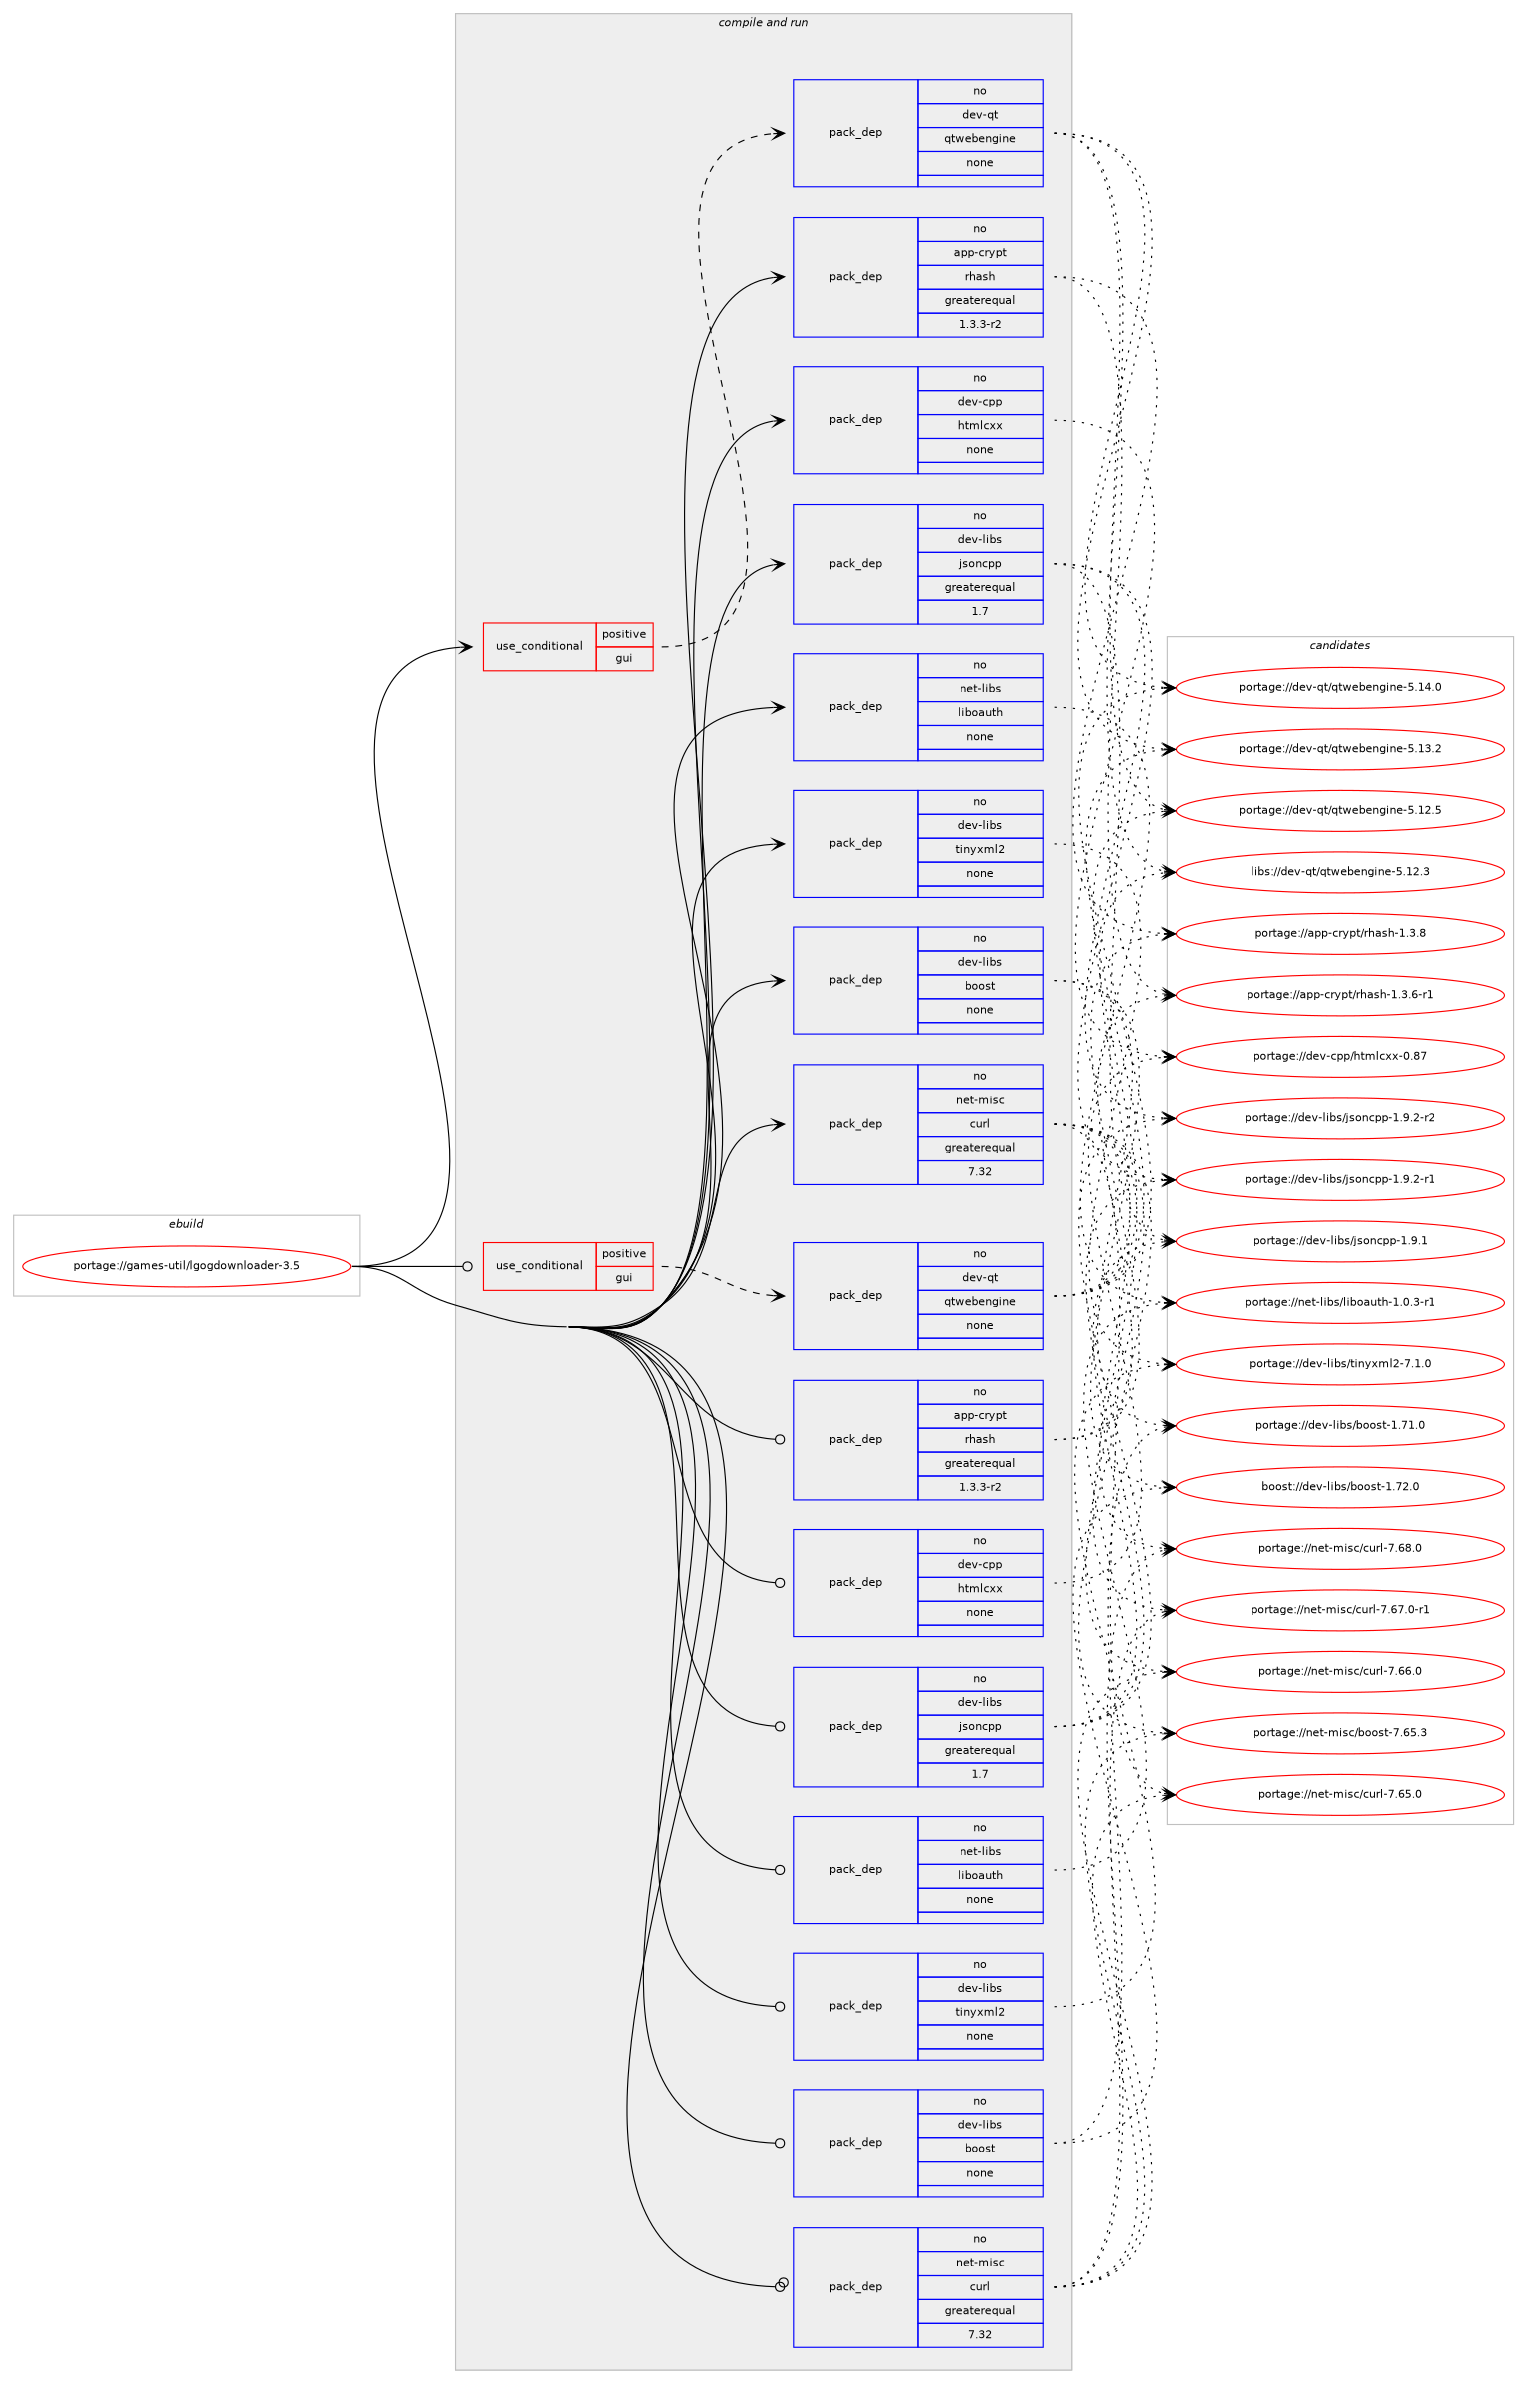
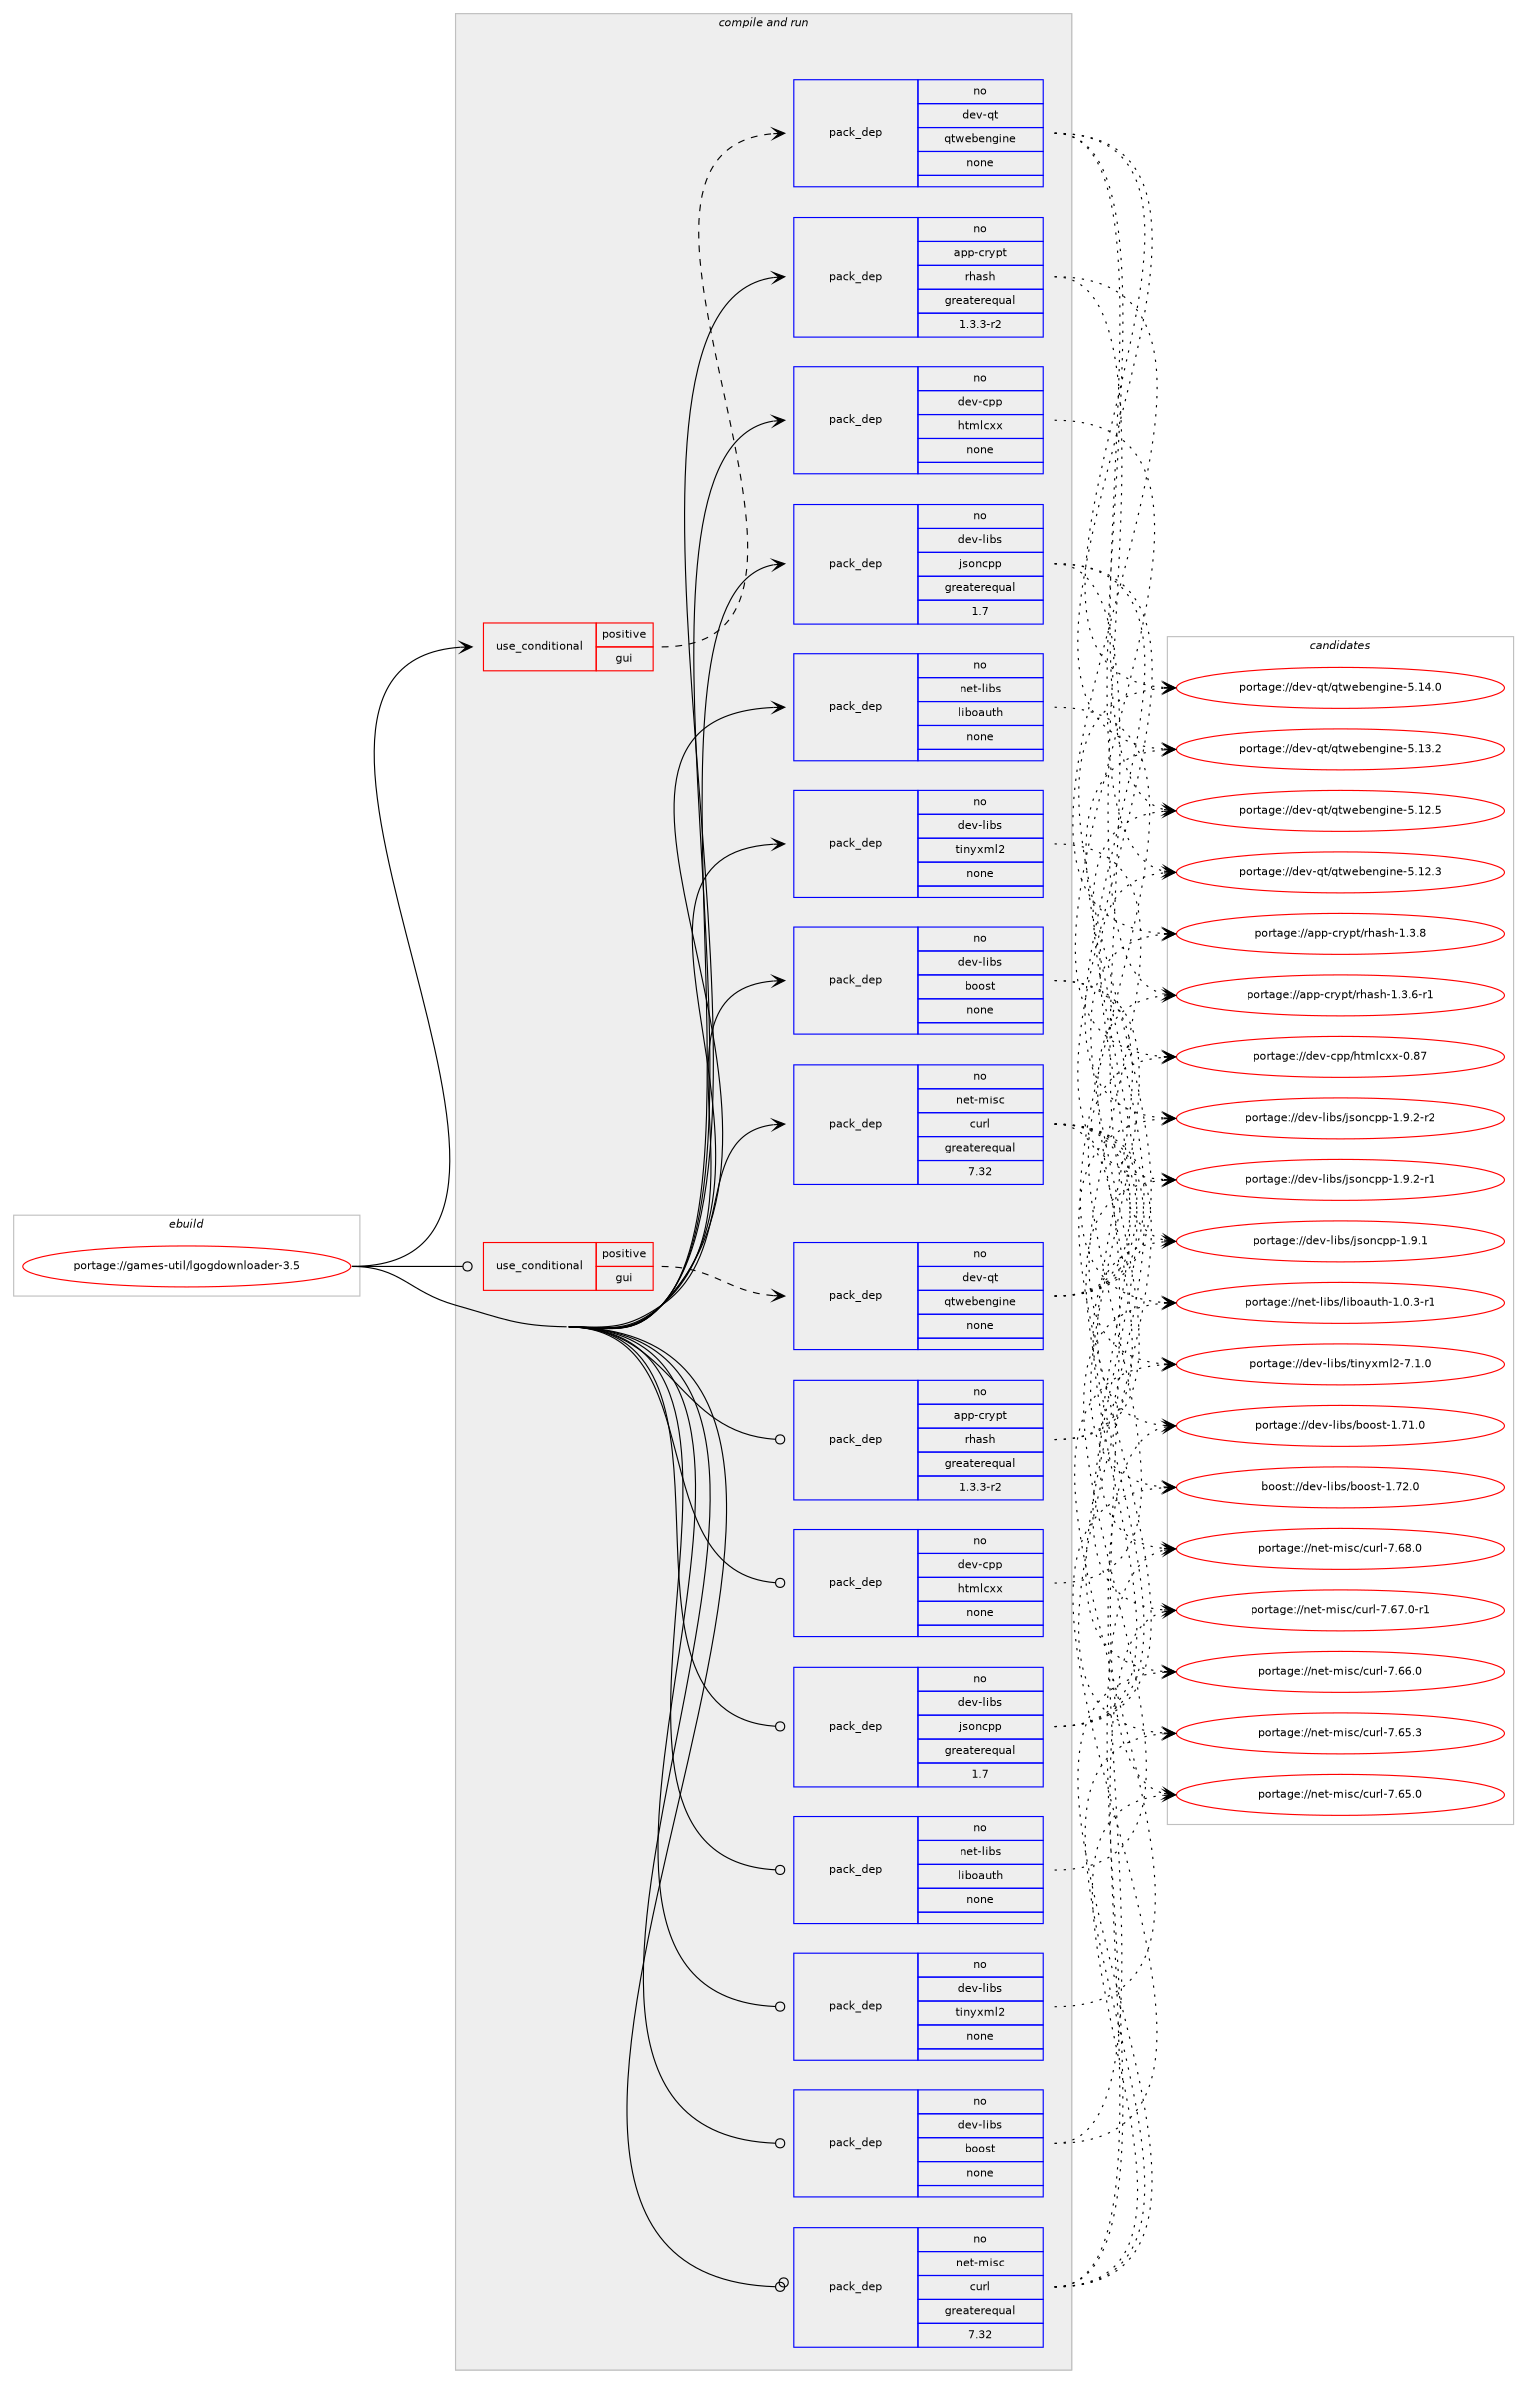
(1340, 872) -> (1340, 872)
(1340, 1733) -> (1340, 1733)
